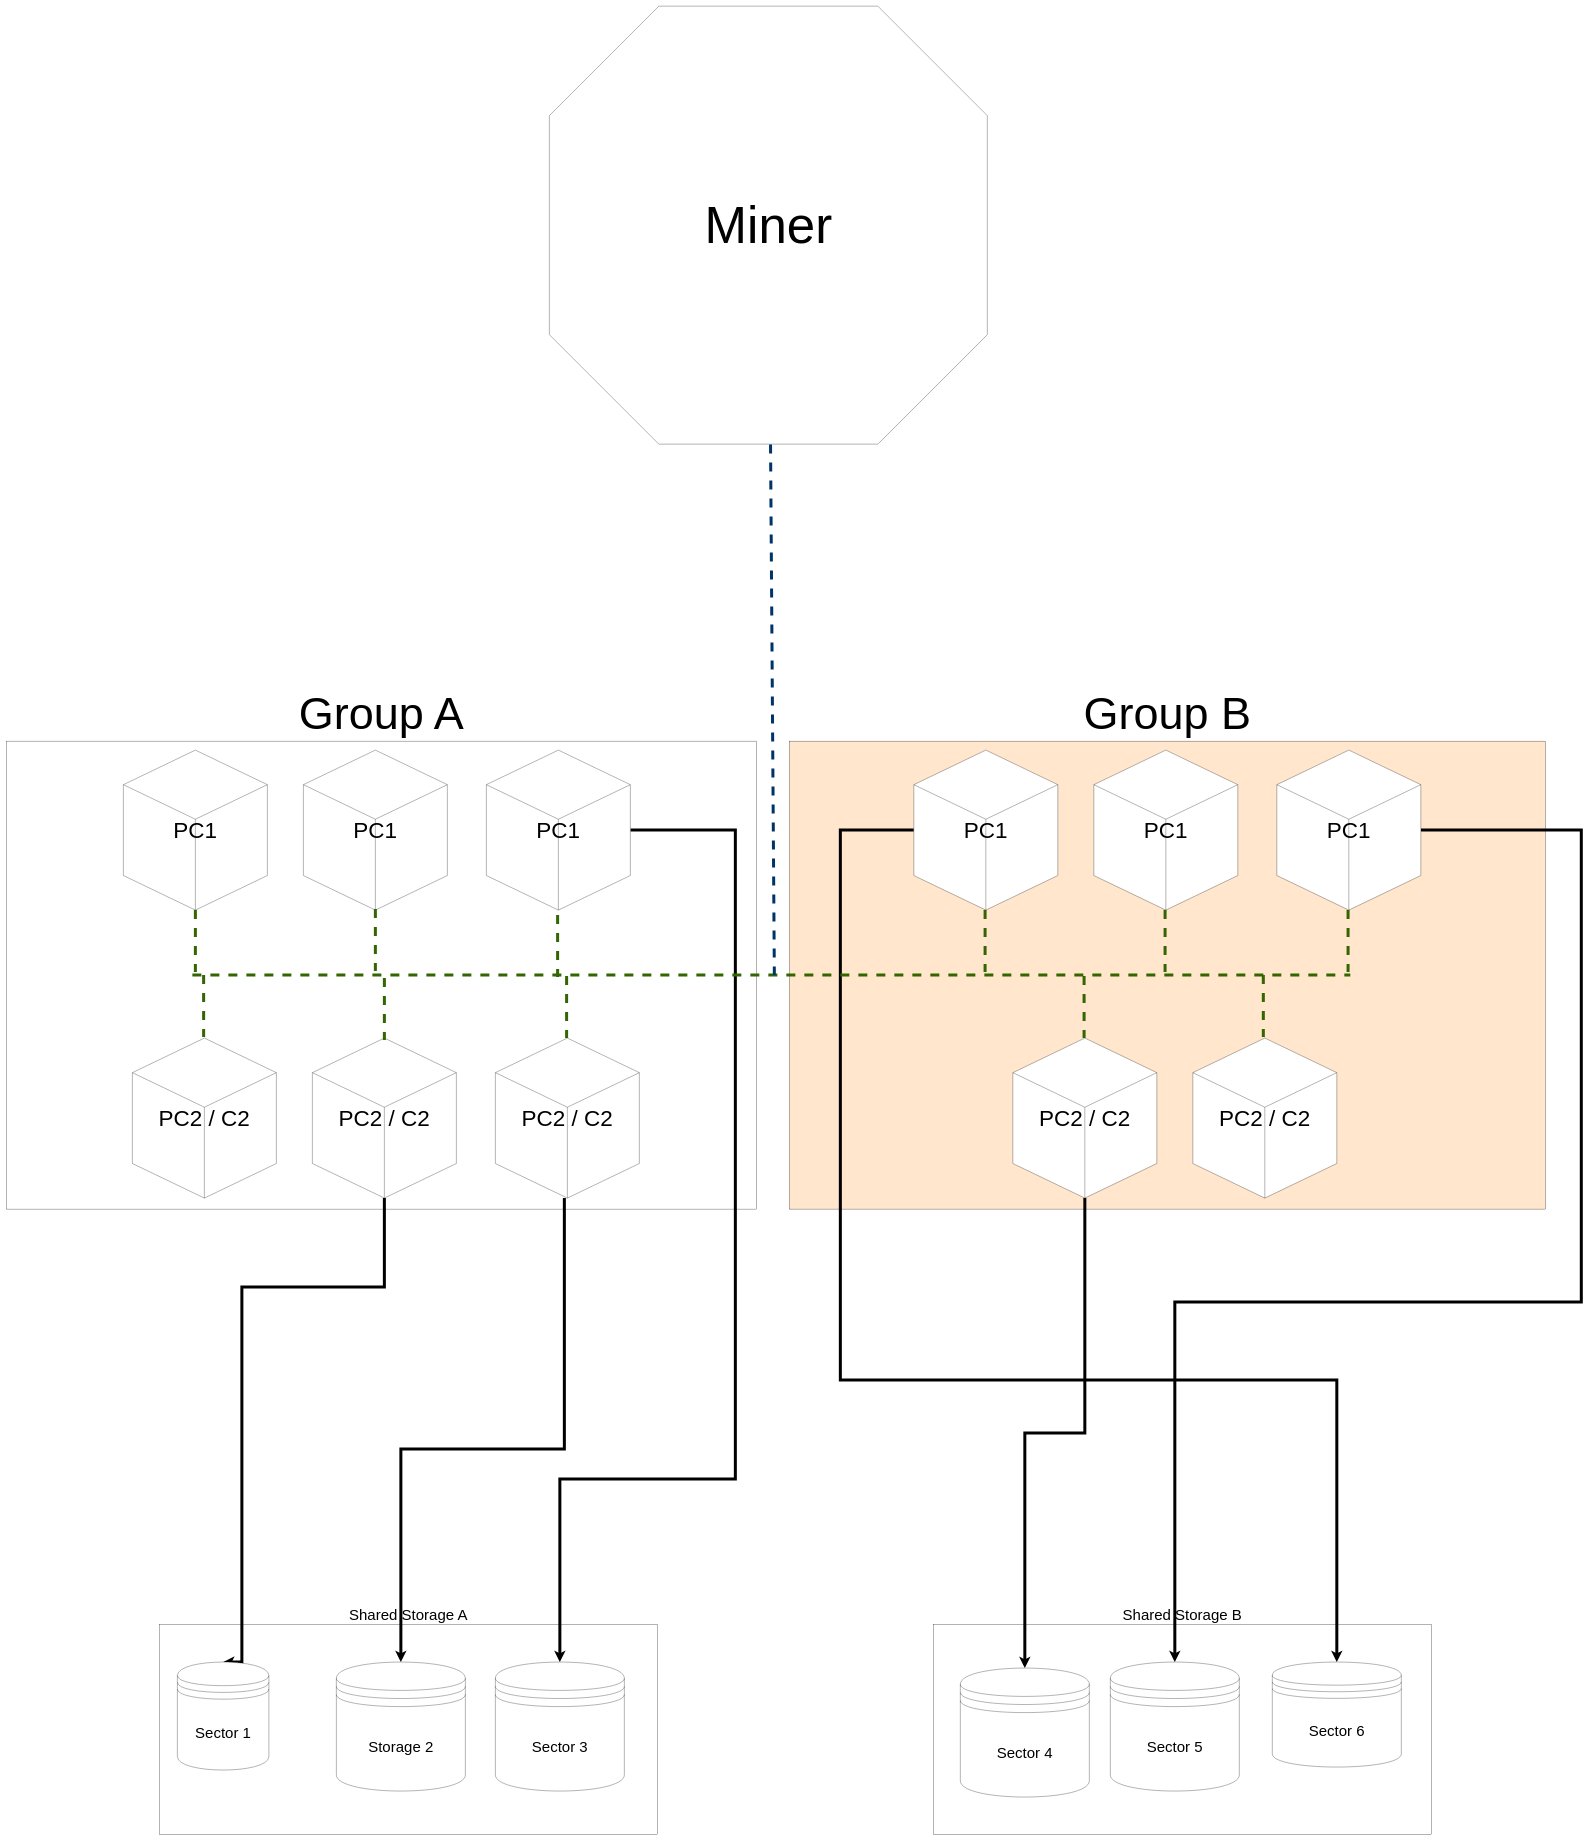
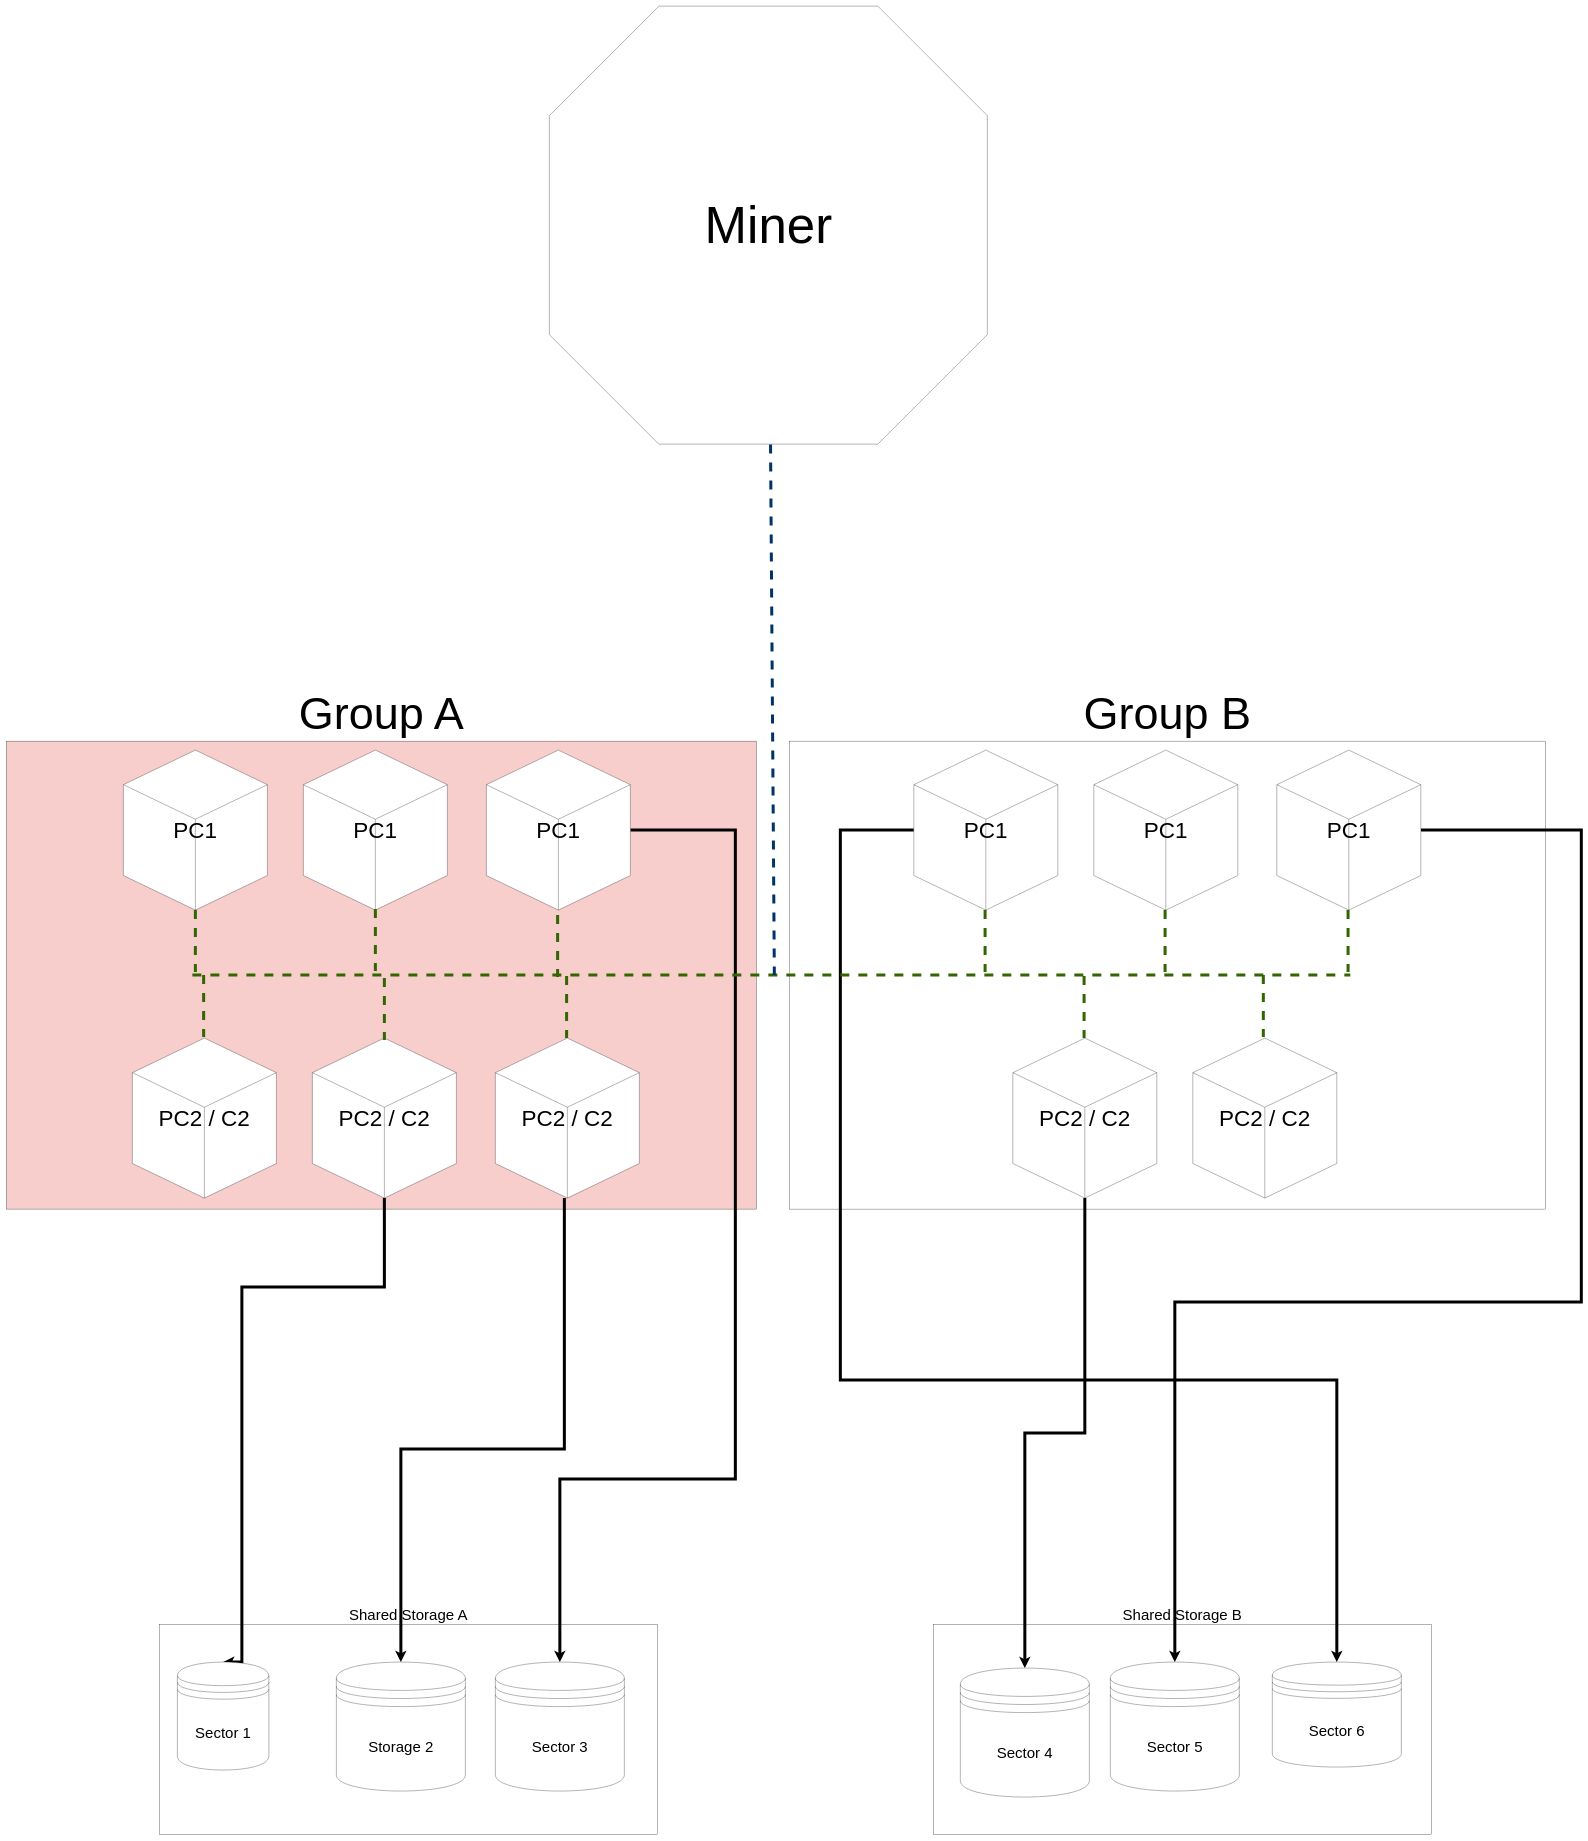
(381, 975) -> (381, 975)
(1167, 975) -> (1167, 975)
